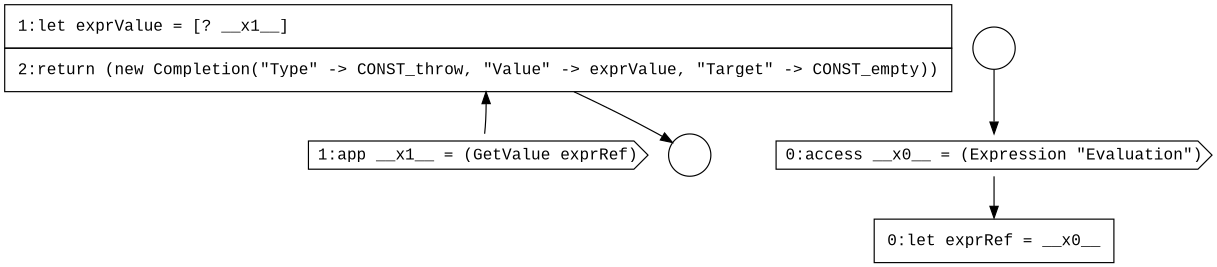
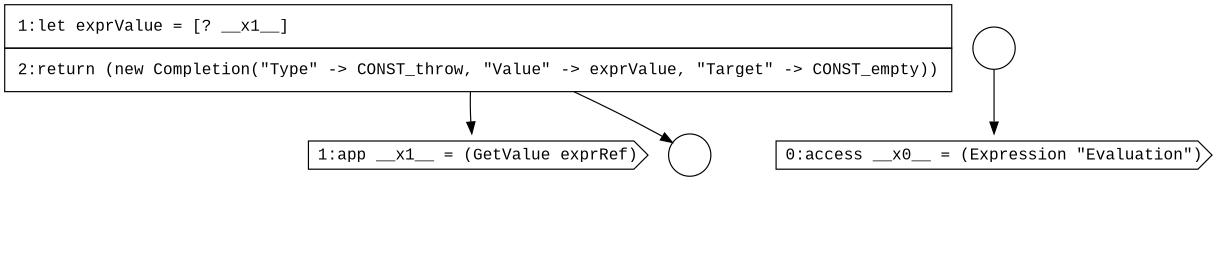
(486, 119) -> (470, 107)
(994, 240) -> none
